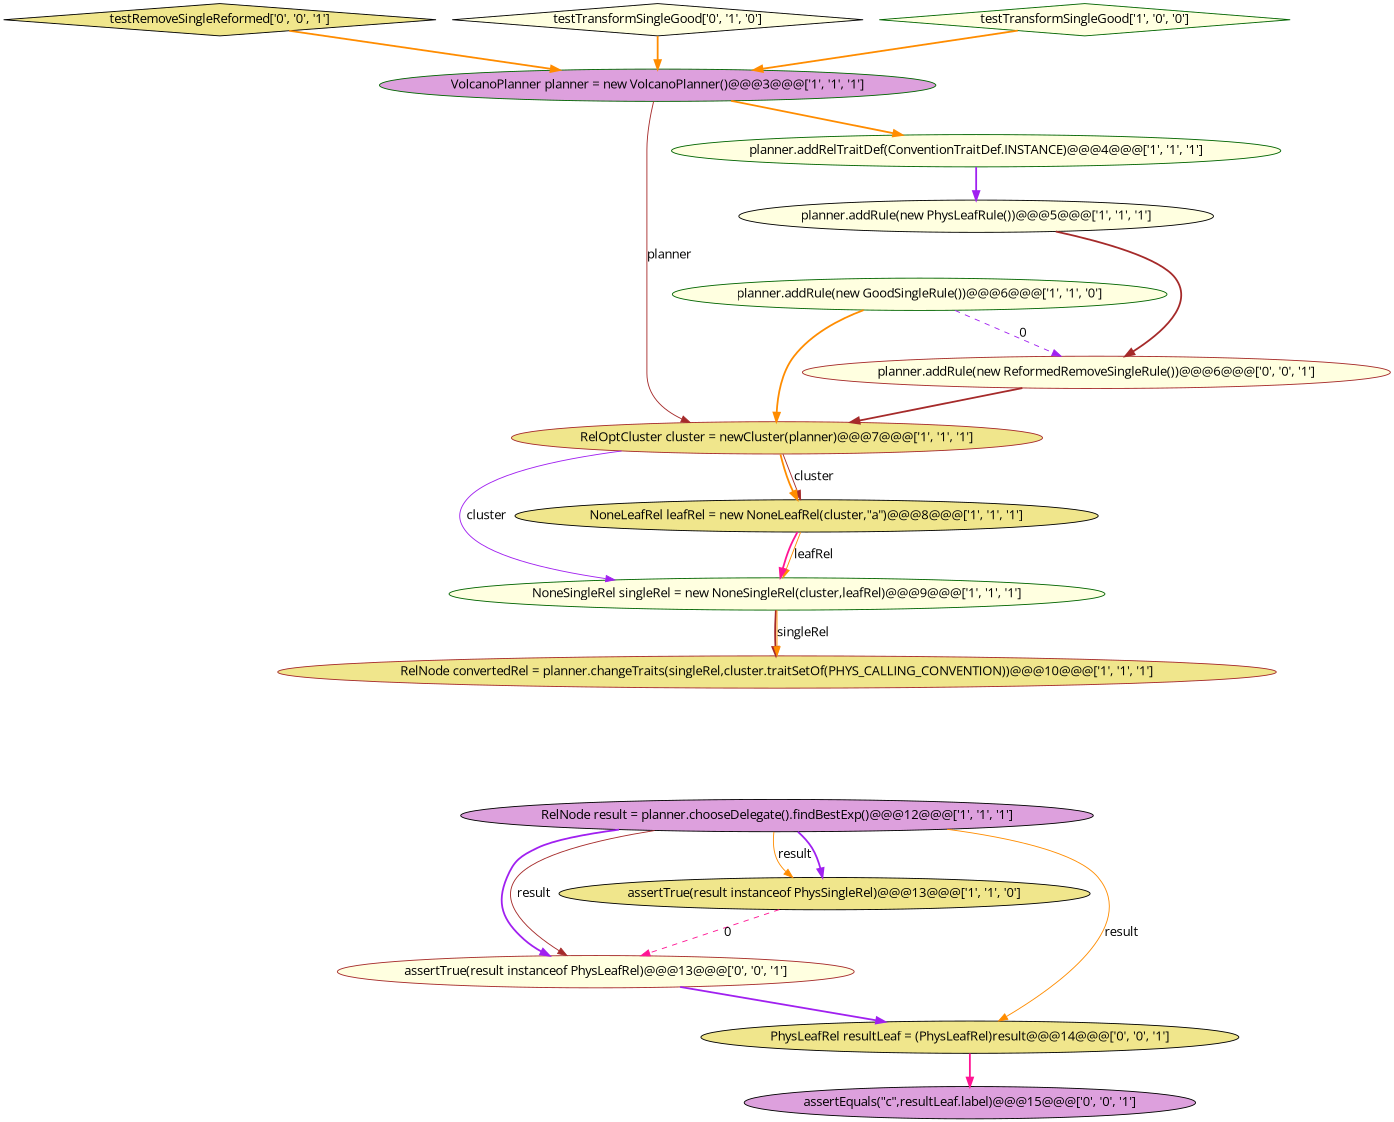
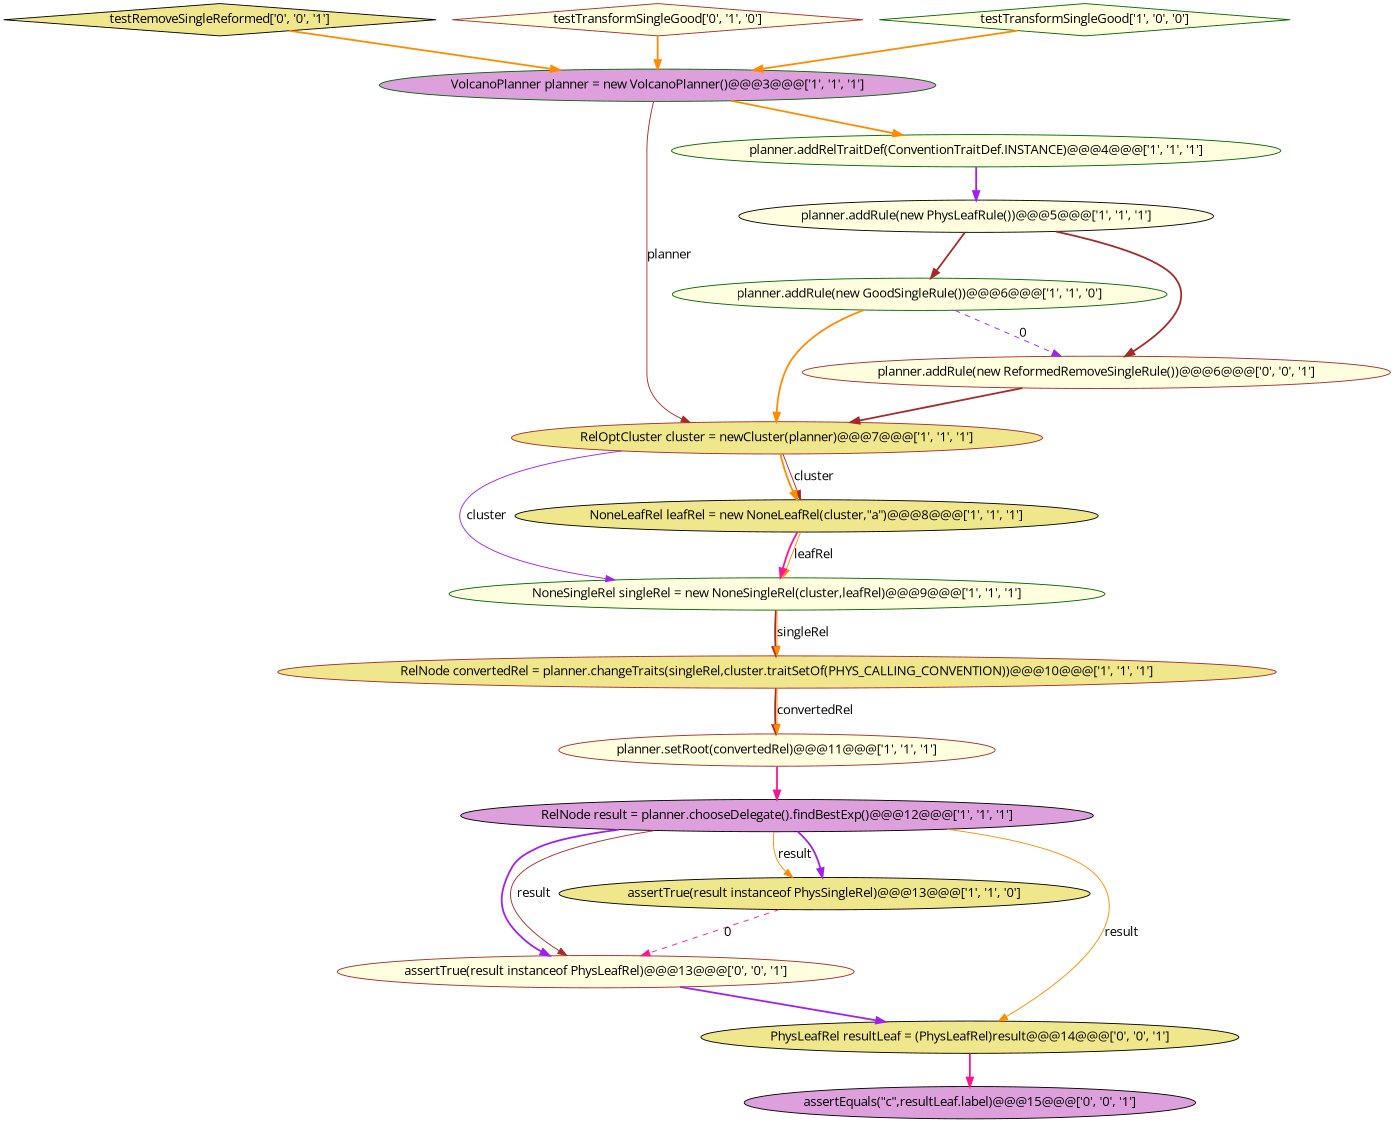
(658, 20) -> (658, 20)
none -> (951, 252)
none -> (777, 750)
